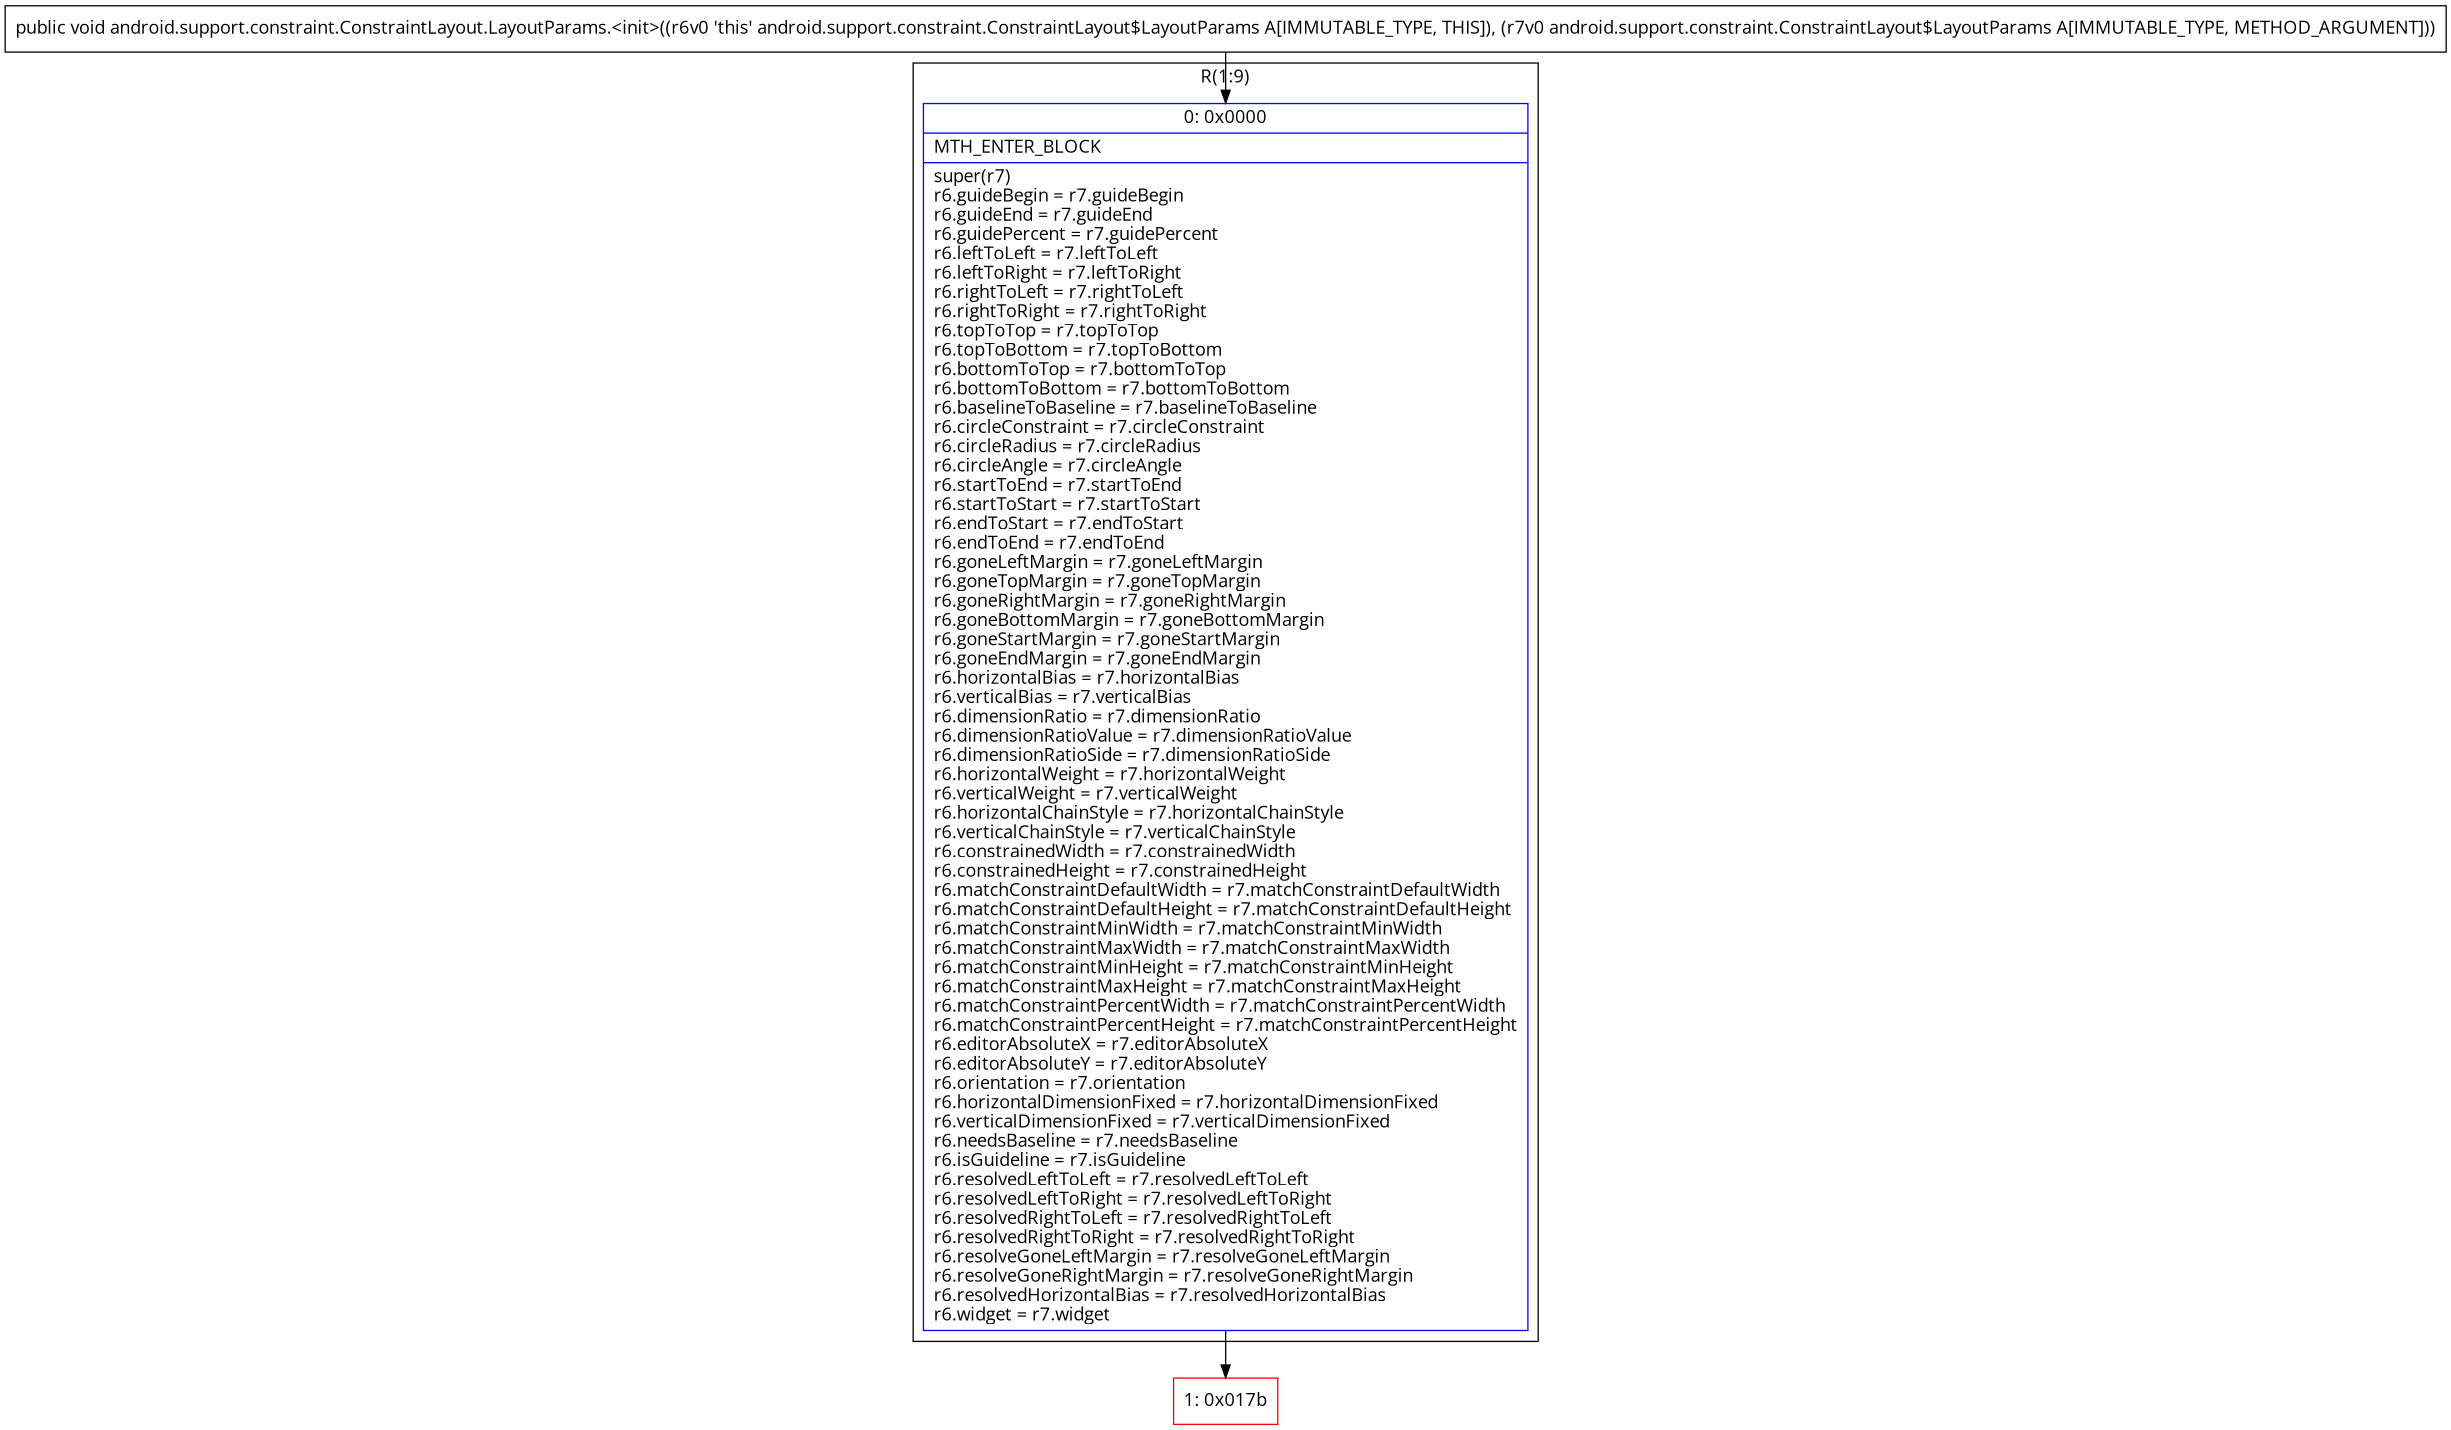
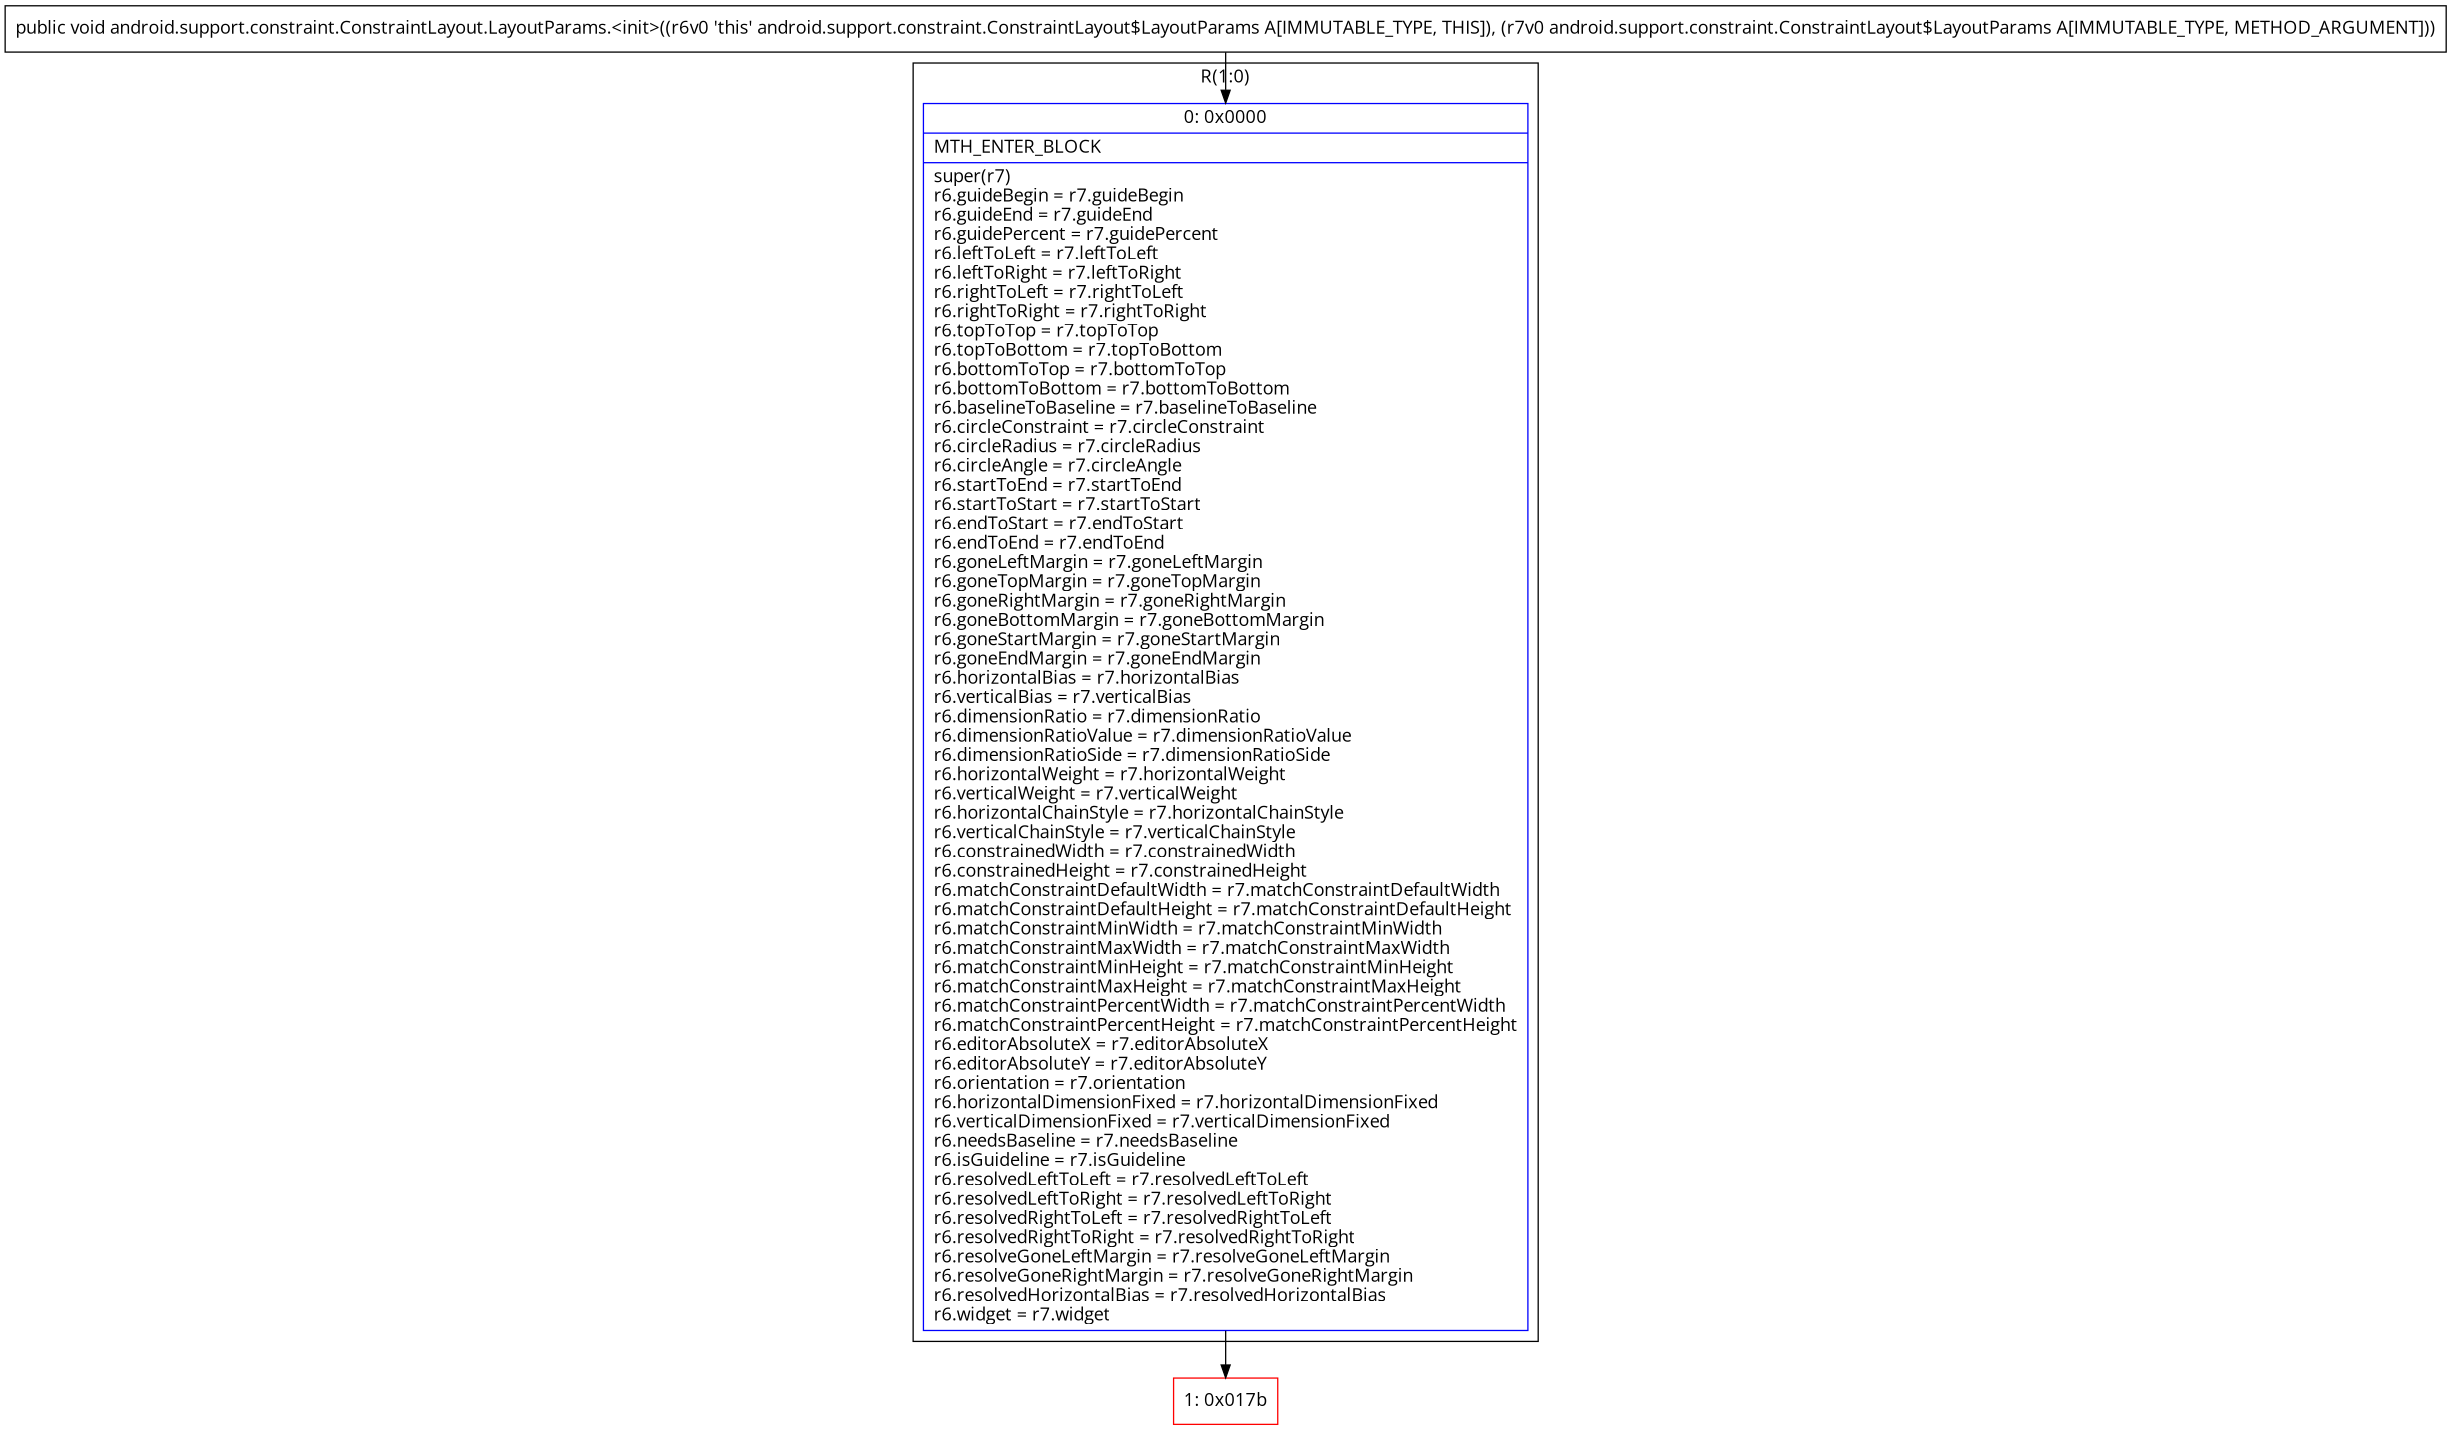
(1226, 78) -> (1226, 78)
